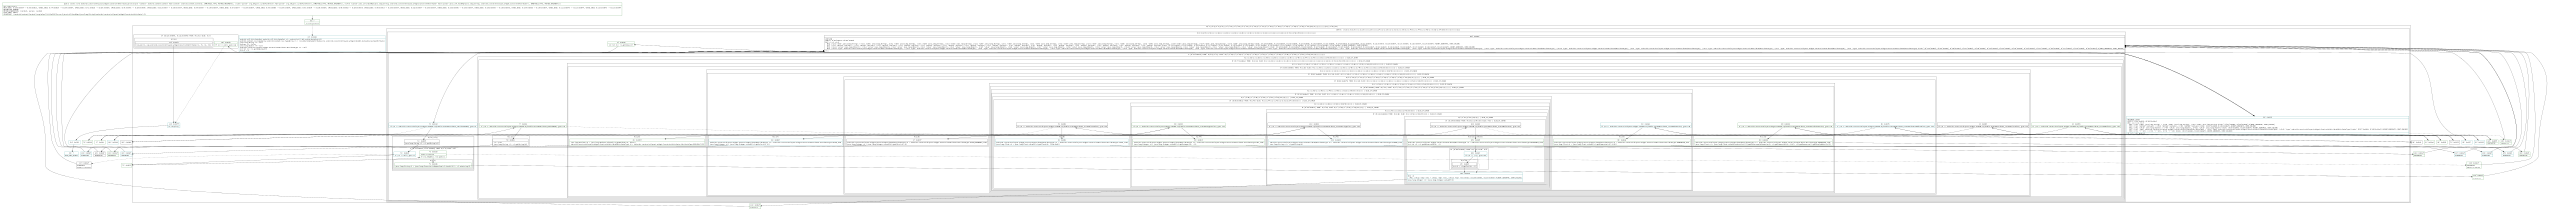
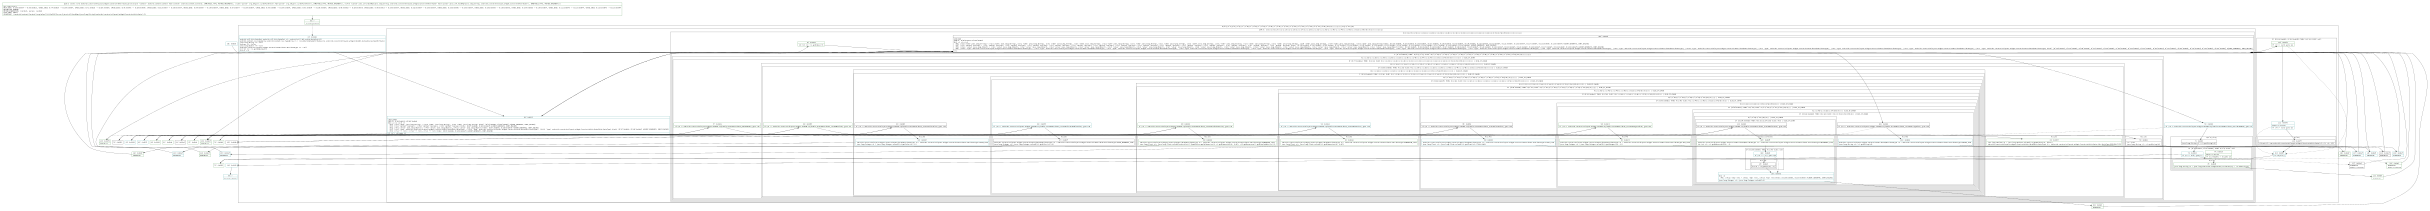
(2134, 120) -> (393, 120)
none -> (2283, 125)
(642, 135) -> (902, 135)
